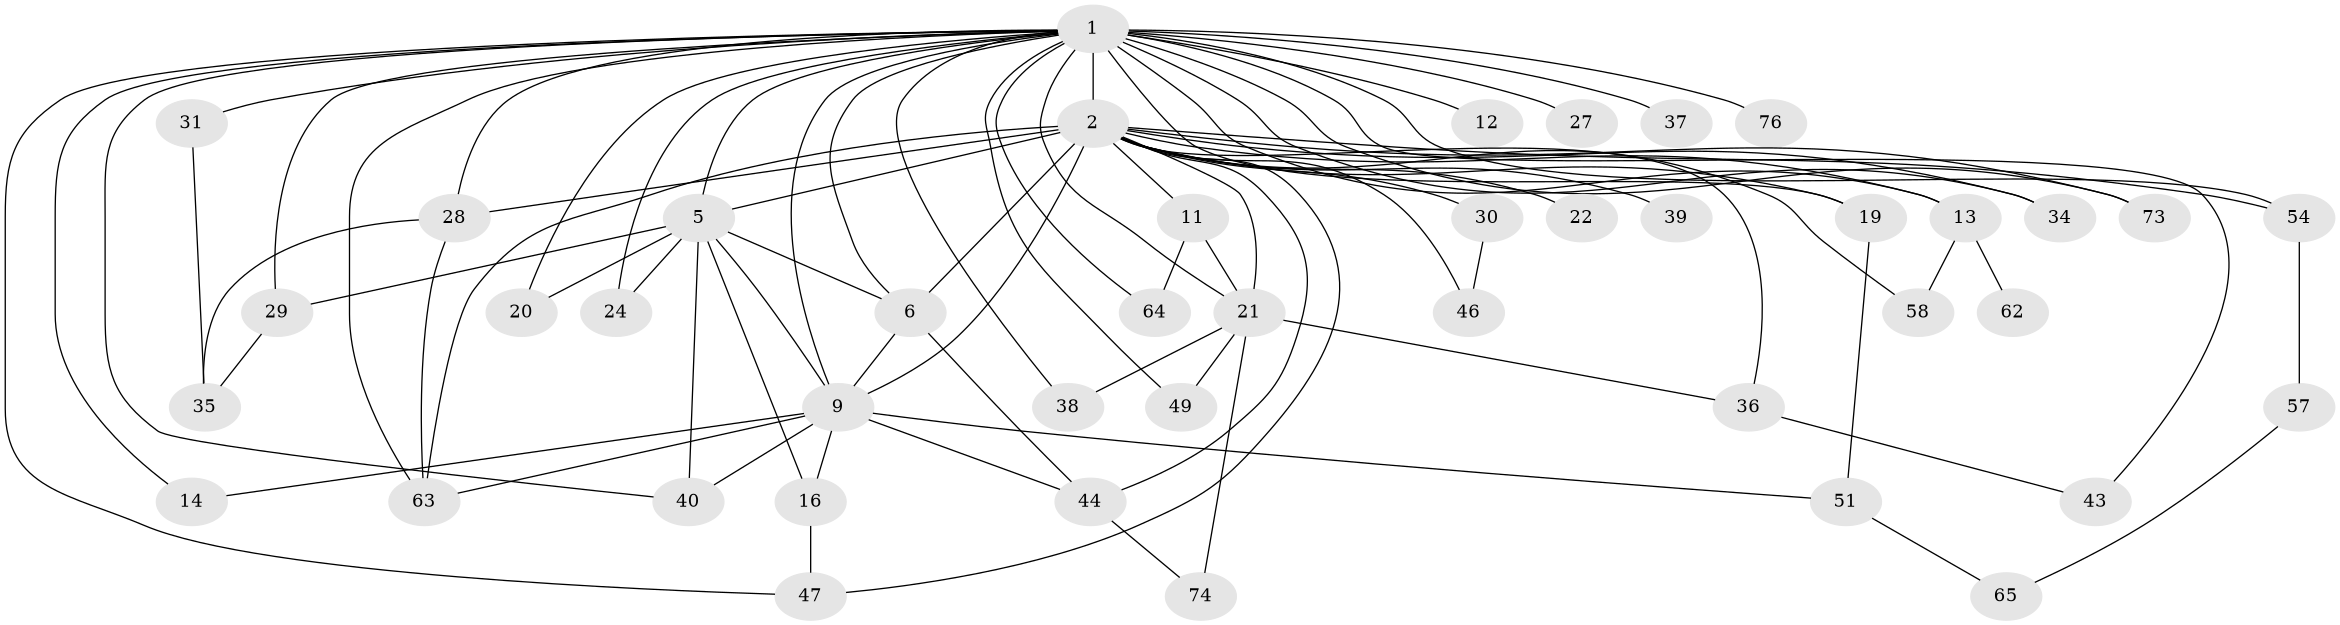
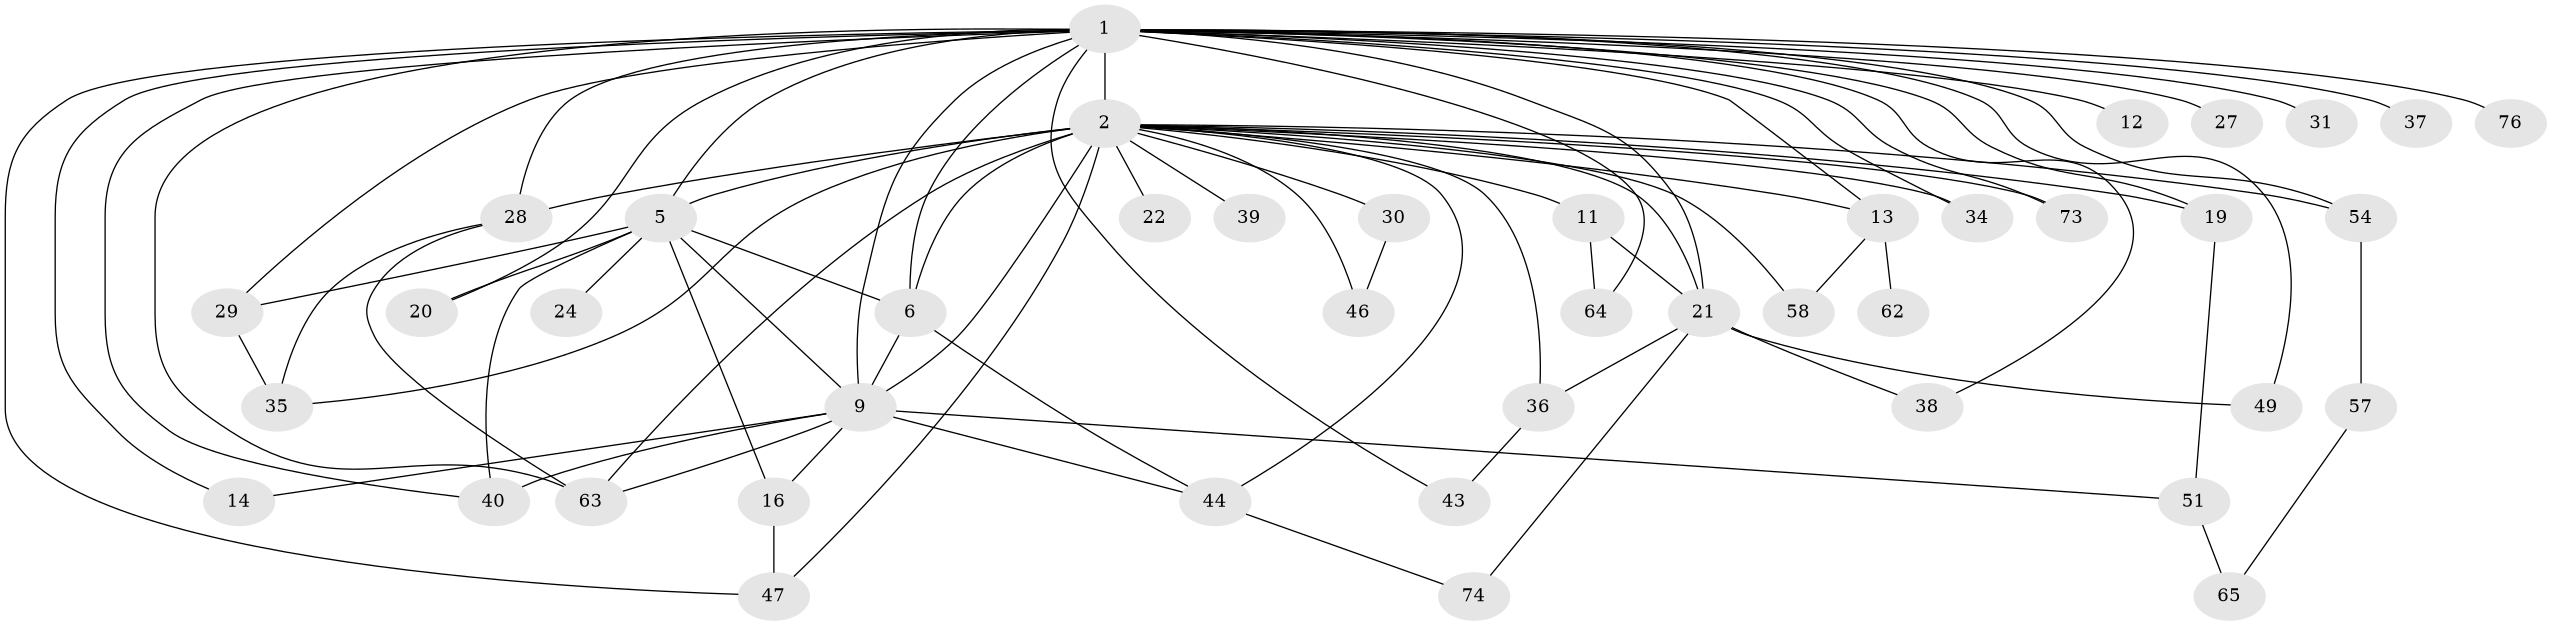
(776, 75) -> none
(198, 265) -> (698, 281)
